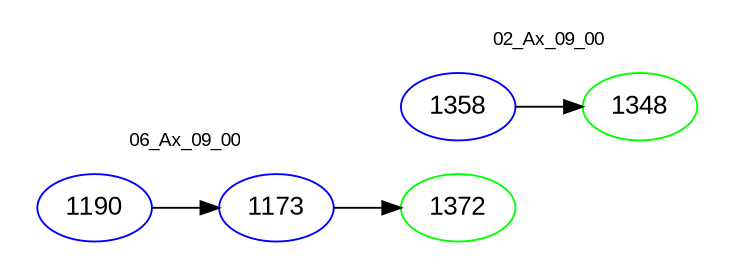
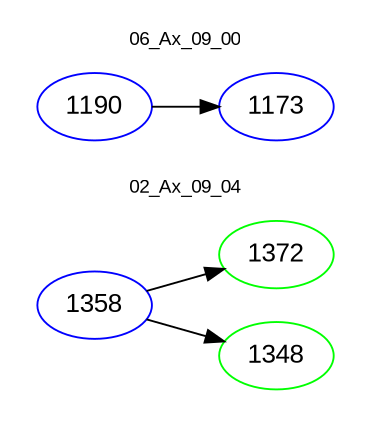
(549, 40) -> (186, 188)
(360, 208) -> (176, 283)
